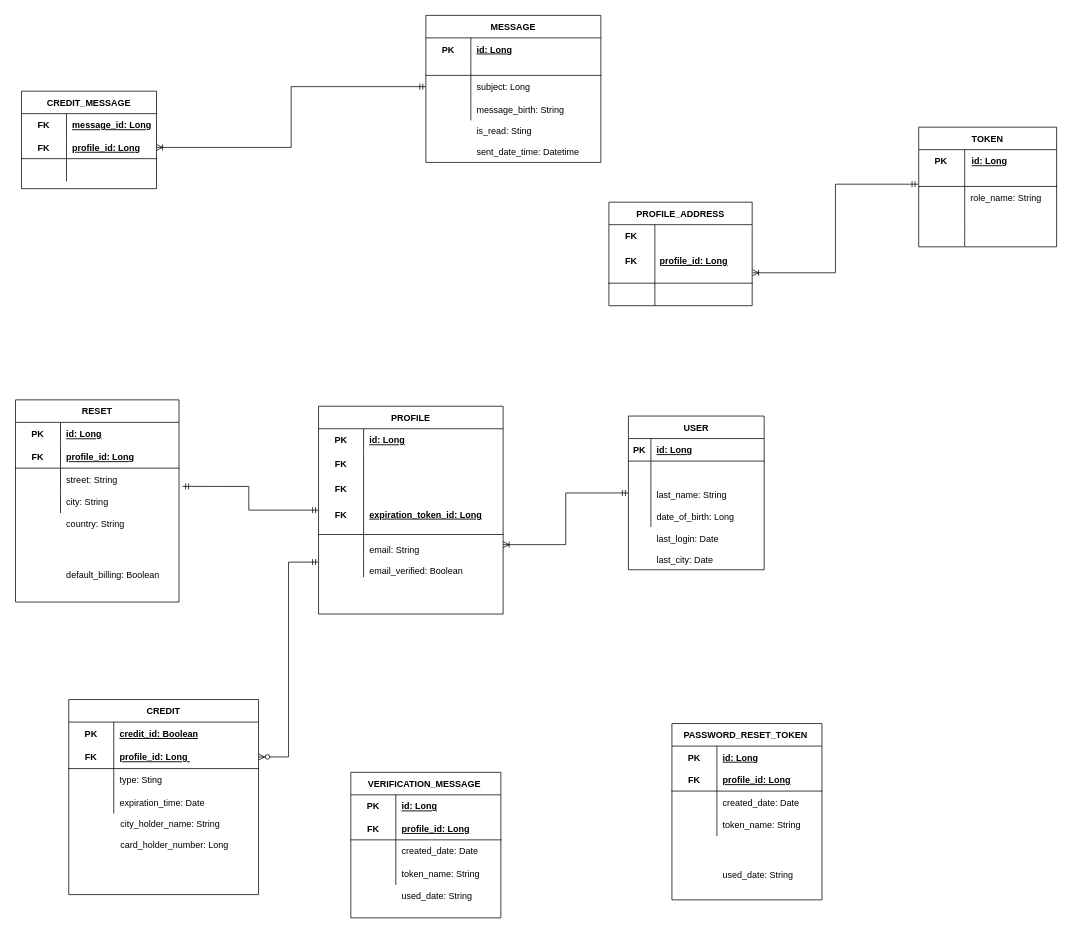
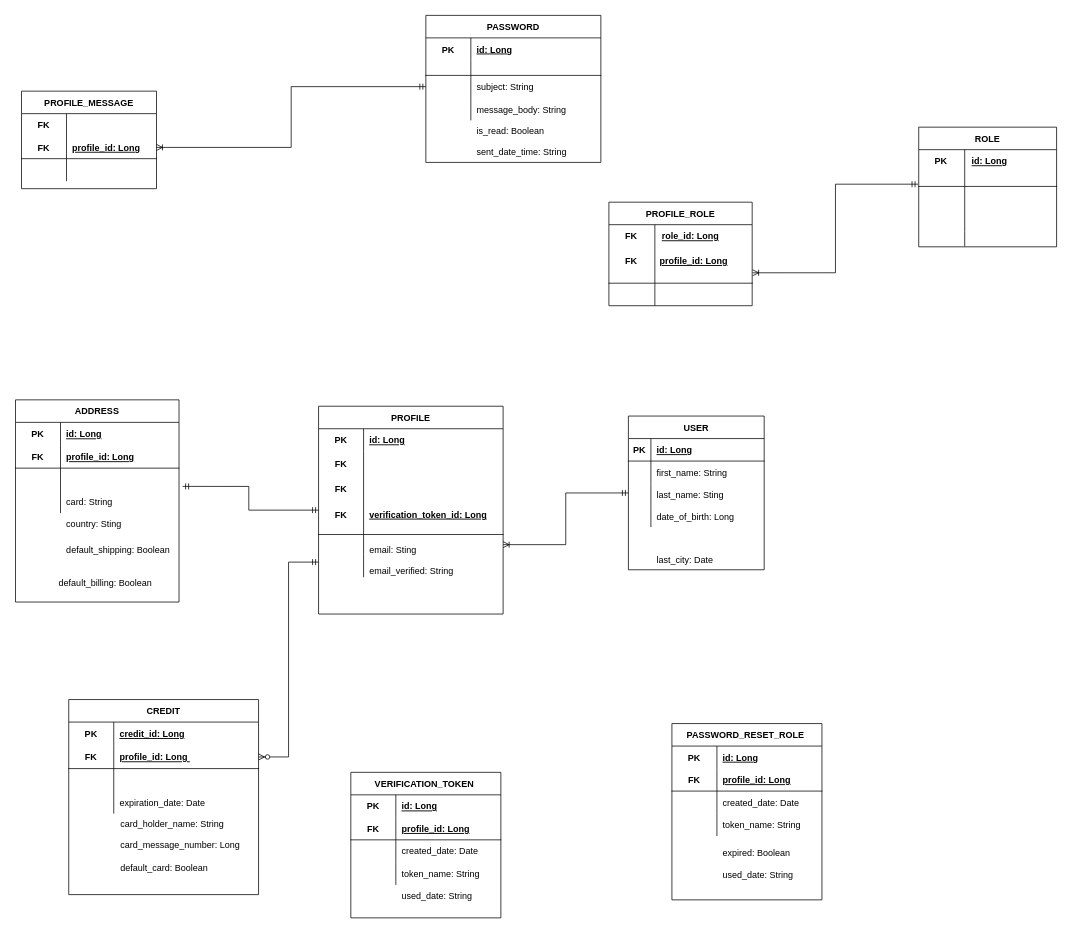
(513, 27) -> (513, 27)
(507, 87) -> (511, 87)
(89, 103) -> (89, 103)
(524, 110) -> (523, 110)
(111, 125) -> none
(507, 131) -> (512, 131)
(987, 139) -> (987, 139)
(532, 152) -> (527, 152)
(1010, 198) -> none
(680, 214) -> (680, 214)
none -> (701, 236)
(97, 411) -> (97, 411)
none -> (707, 472)
(120, 479) -> none
(694, 495) -> (692, 495)
(92, 502) -> (93, 502)
(426, 515) -> (430, 515)
(100, 524) -> (98, 524)
(707, 538) -> none
none -> (120, 549)
(396, 550) -> (393, 550)
(419, 571) -> (416, 571)
(120, 575) -> (112, 582)
(159, 734) -> (152, 734)
(746, 735) -> (746, 735)
(186, 780) -> none
(425, 784) -> (425, 784)
(166, 803) -> (167, 803)
(175, 824) -> (176, 824)
(177, 845) -> (181, 845)
none -> (769, 852)
none -> (167, 867)
